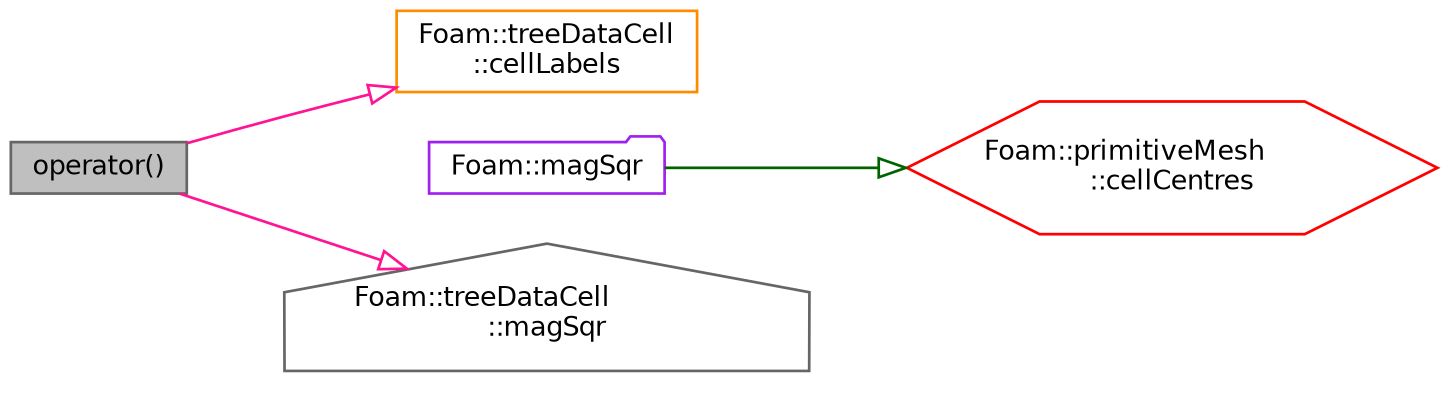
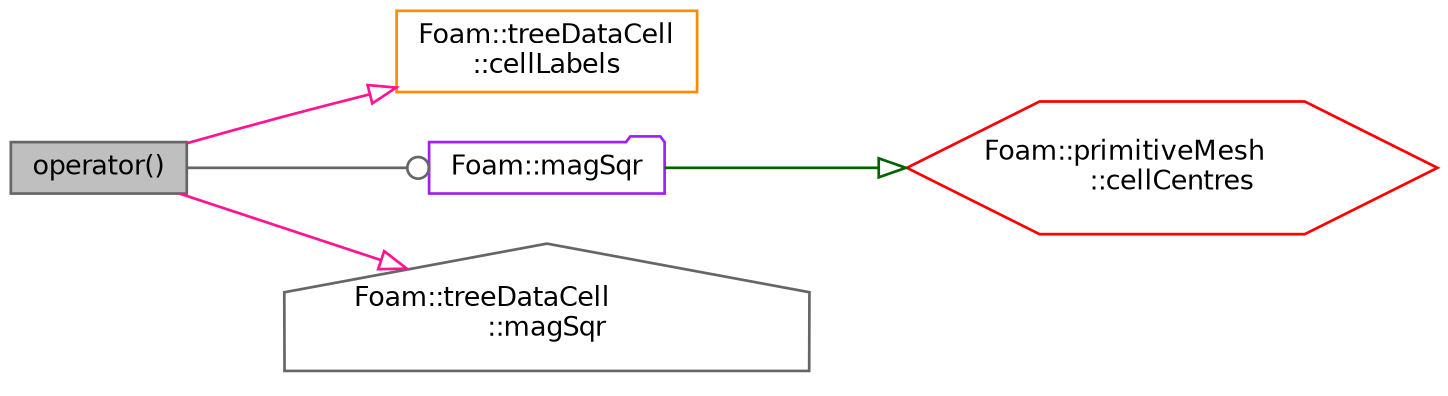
none -> (297, 168)
